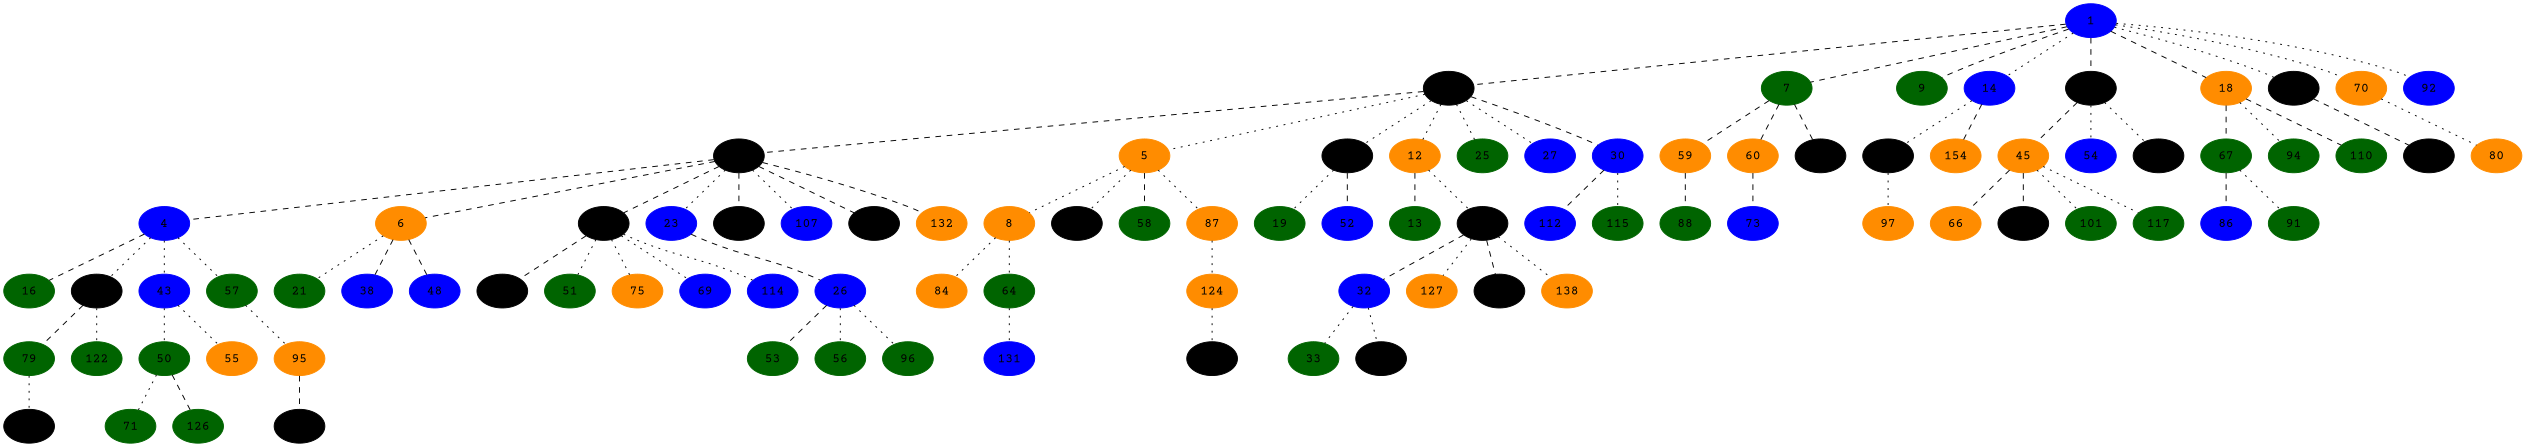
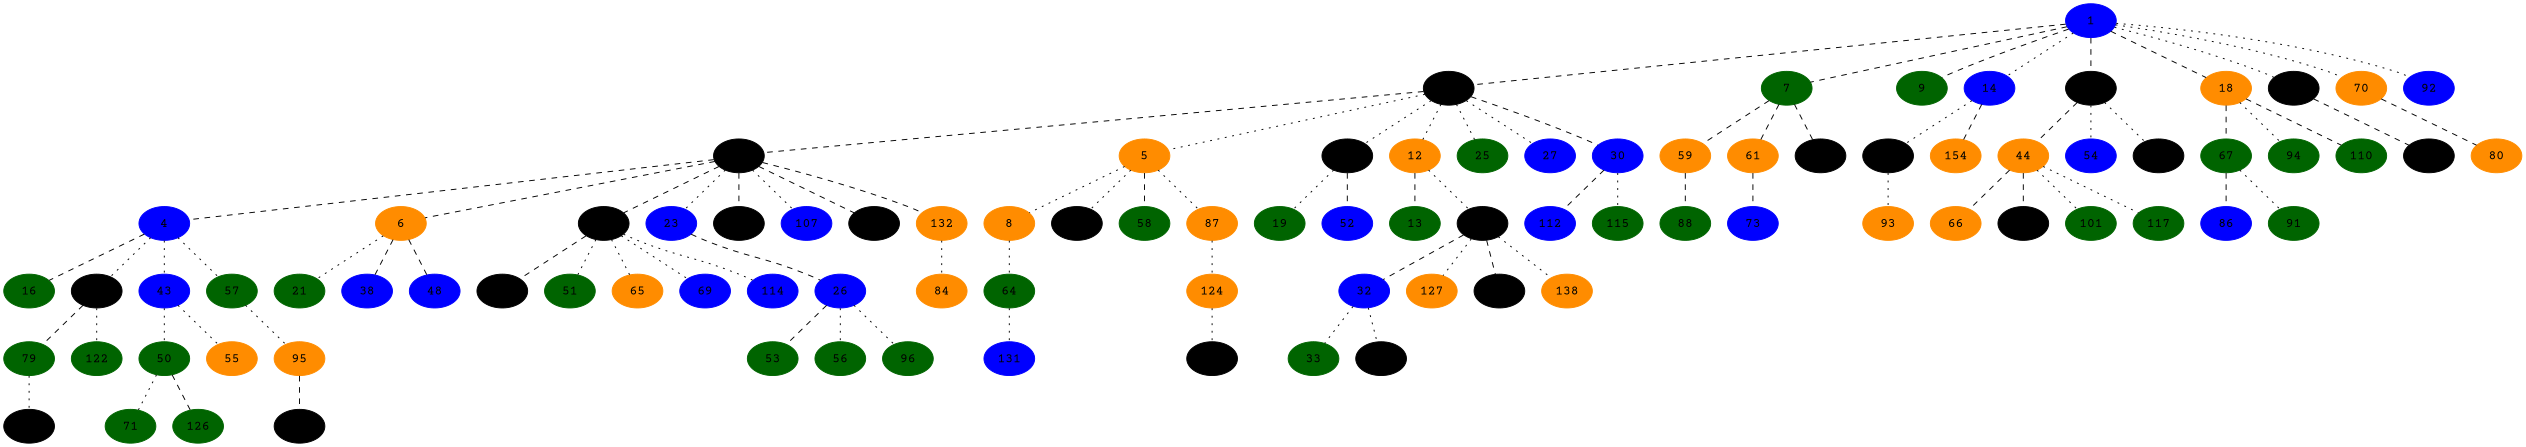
(2429, 122) -> (2429, 122)
(1753, 156) -> (1753, 156)
(2023, 156) -> (2023, 156)
(1888, 223) -> (1888, 223)
(976, 257) -> (942, 257)
(638, 291) -> (638, 291)
